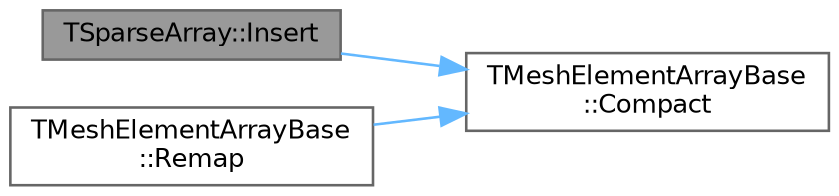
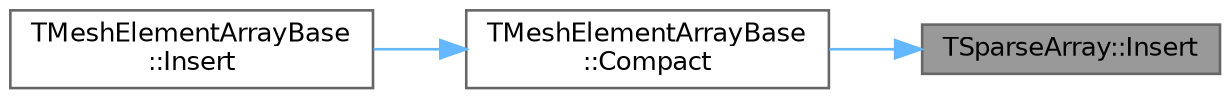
(390, 60) -> (862, 49)
(192, 146) -> (192, 49)
